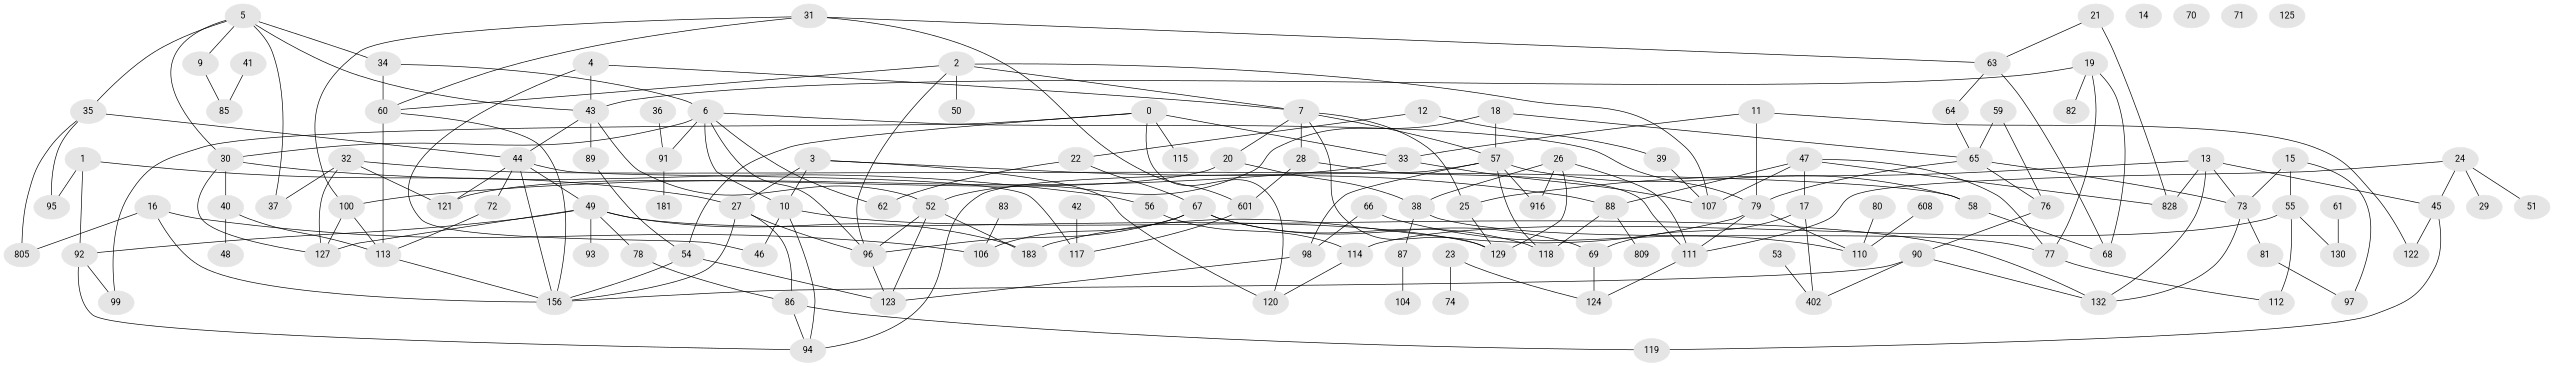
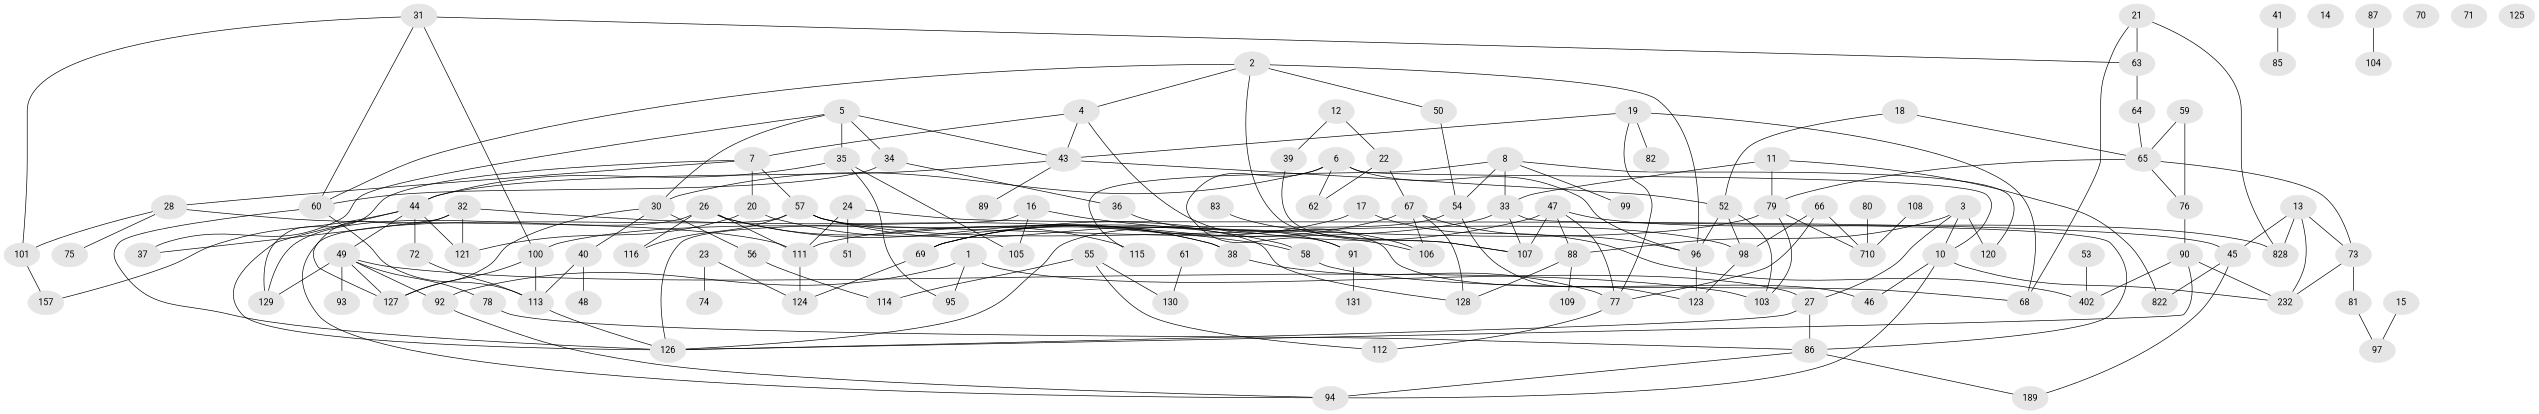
(200, 64) -> none
(548, 74) -> (970, 176)
(1129, 88) -> (1167, 88)
(1149, 112) -> (1505, 159)
(1264, 126) -> none
(1496, 140) -> none
(2057, 156) -> (2099, 164)
(1804, 183) -> (1237, 231)
(2267, 183) -> none
(2290, 183) -> none
(664, 207) -> (1354, 303)
(1077, 207) -> none
(1245, 207) -> (22, 255)
(1465, 207) -> none
(1538, 207) -> (631, 255)
(1925, 207) -> (1915, 207)
(2484, 207) -> none
(633, 212) -> (1448, 159)
none -> (921, 231)
(1410, 231) -> none
(801, 234) -> none
none -> (2093, 239)
(22, 255) -> (1016, 255)
none -> (70, 255)
(910, 255) -> (1734, 231)
(1029, 255) -> (1762, 303)
(1077, 255) -> (46, 303)
(1546, 255) -> (1463, 303)
(1642, 255) -> (1567, 303)
(1860, 255) -> (1868, 255)
(2411, 255) -> (2160, 303)
none -> (1753, 272)
(98, 279) -> none
(1313, 279) -> none
(554, 303) -> (668, 351)
(2099, 303) -> (2285, 303)
(1652, 351) -> (2030, 398)
